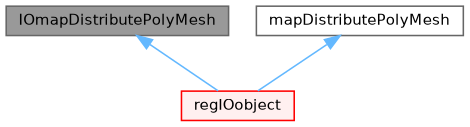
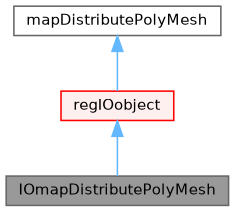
(184, 68) -> (117, 156)
